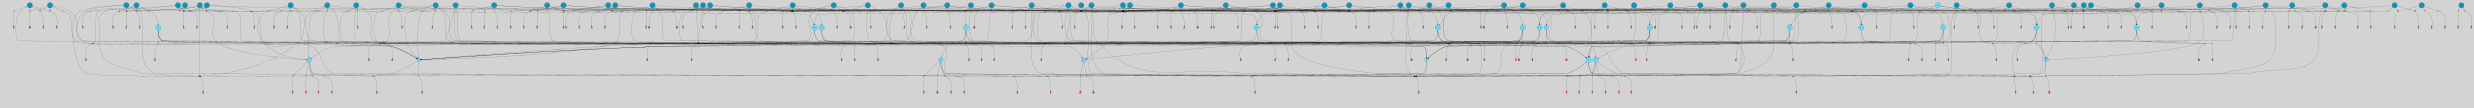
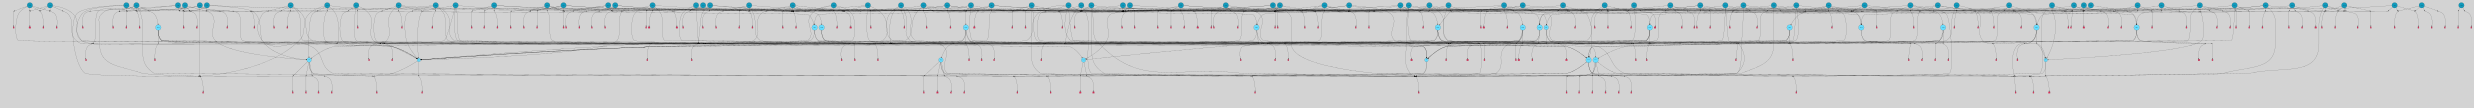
(1938, 5) -> (1938, 5)
